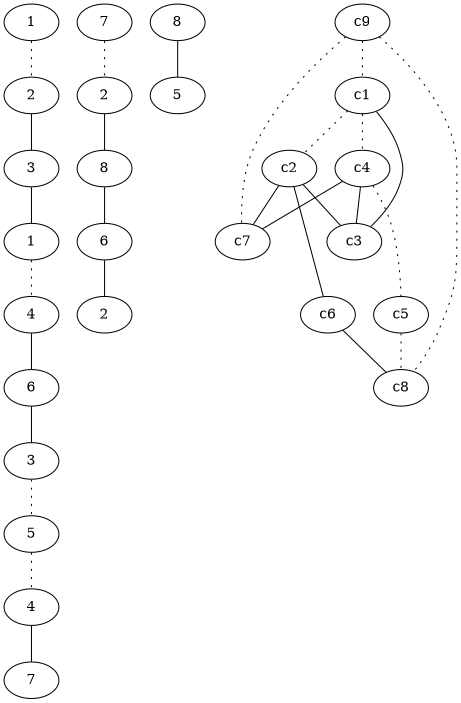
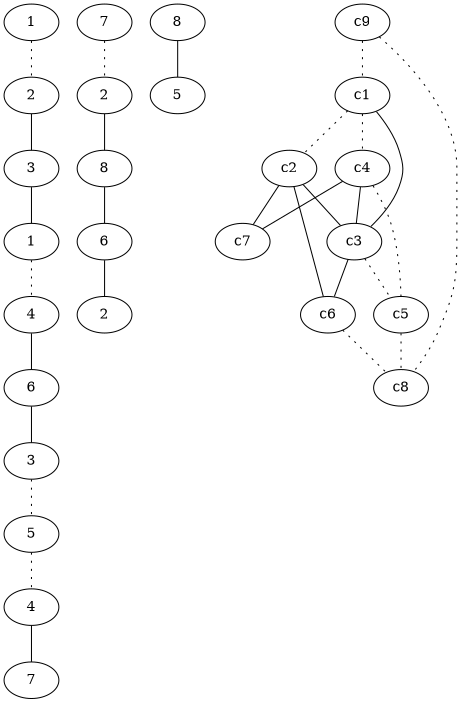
(271, 118) -> none
none -> (341, 278)
none -> (378, 278)
(364, 351) -> (364, 351)
